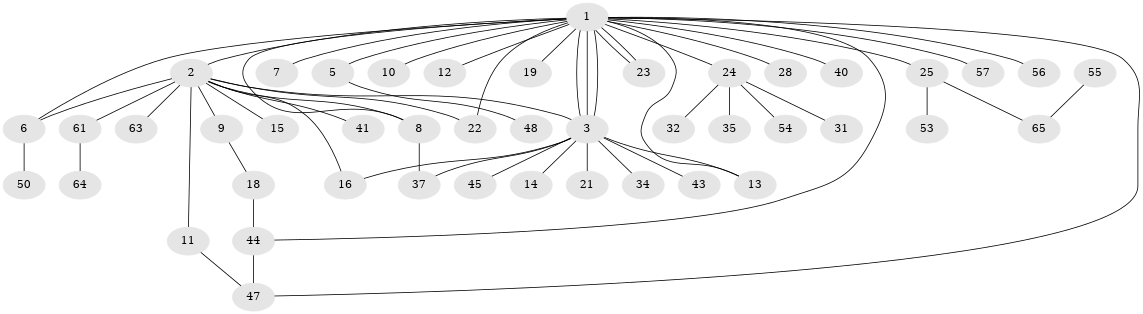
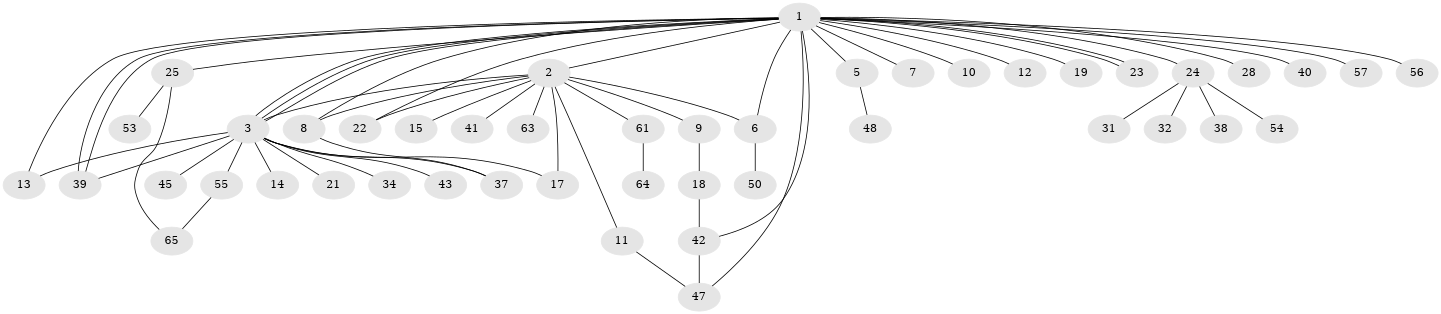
(730, 129) -> (1221, 129)
none -> (235, 157)
none -> (80, 185)
(345, 185) -> (558, 185)
(254, 241) -> (699, 241)
